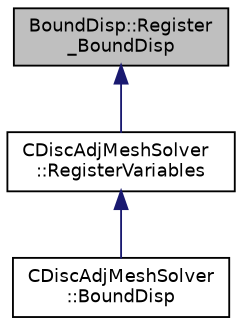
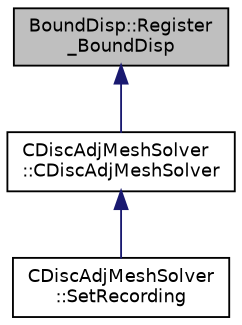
(121, 162) -> (121, 162)
(121, 287) -> (121, 287)
